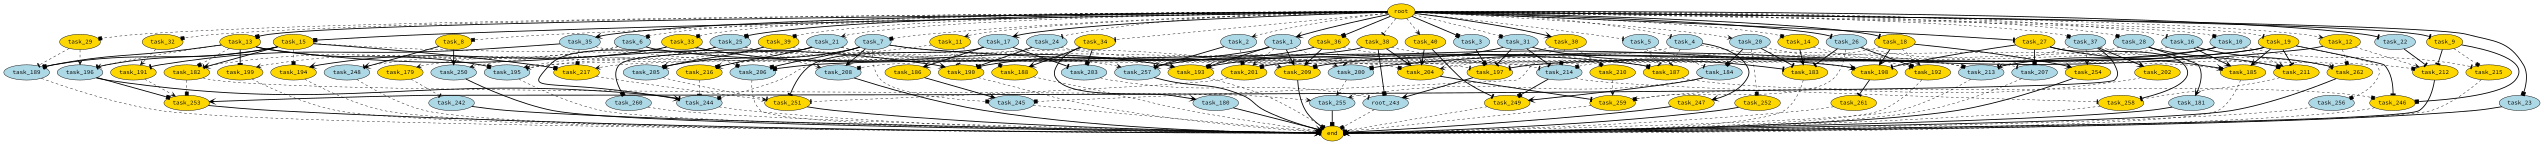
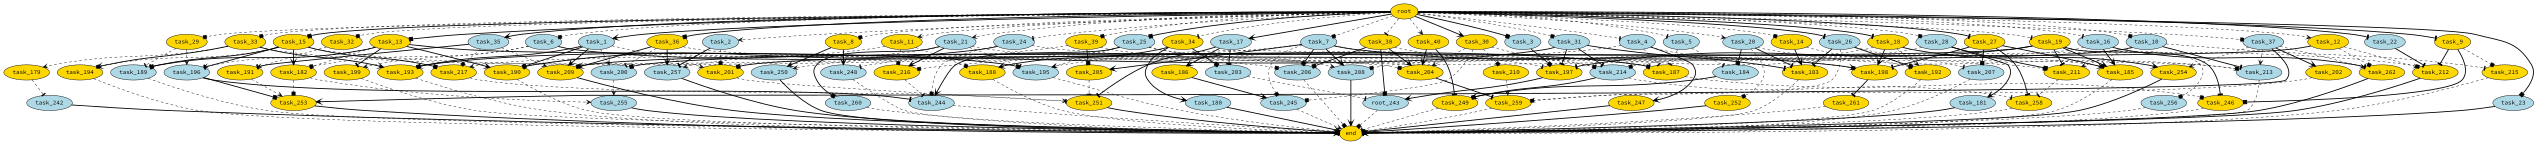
(646, 72) -> (1089, 72)
(1546, 88) -> none
